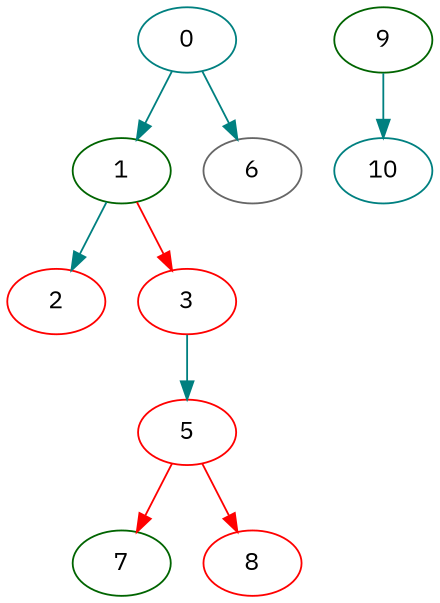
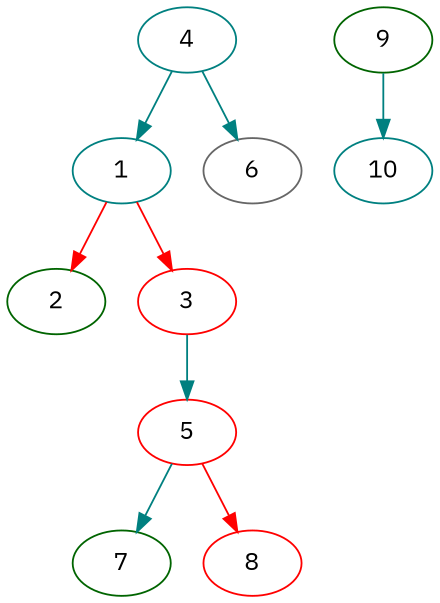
(187, 40) -> (187, 40)
(122, 171) -> (122, 171)
(93, 228) -> (93, 228)
(56, 302) -> (56, 302)
(159, 490) -> (159, 490)
